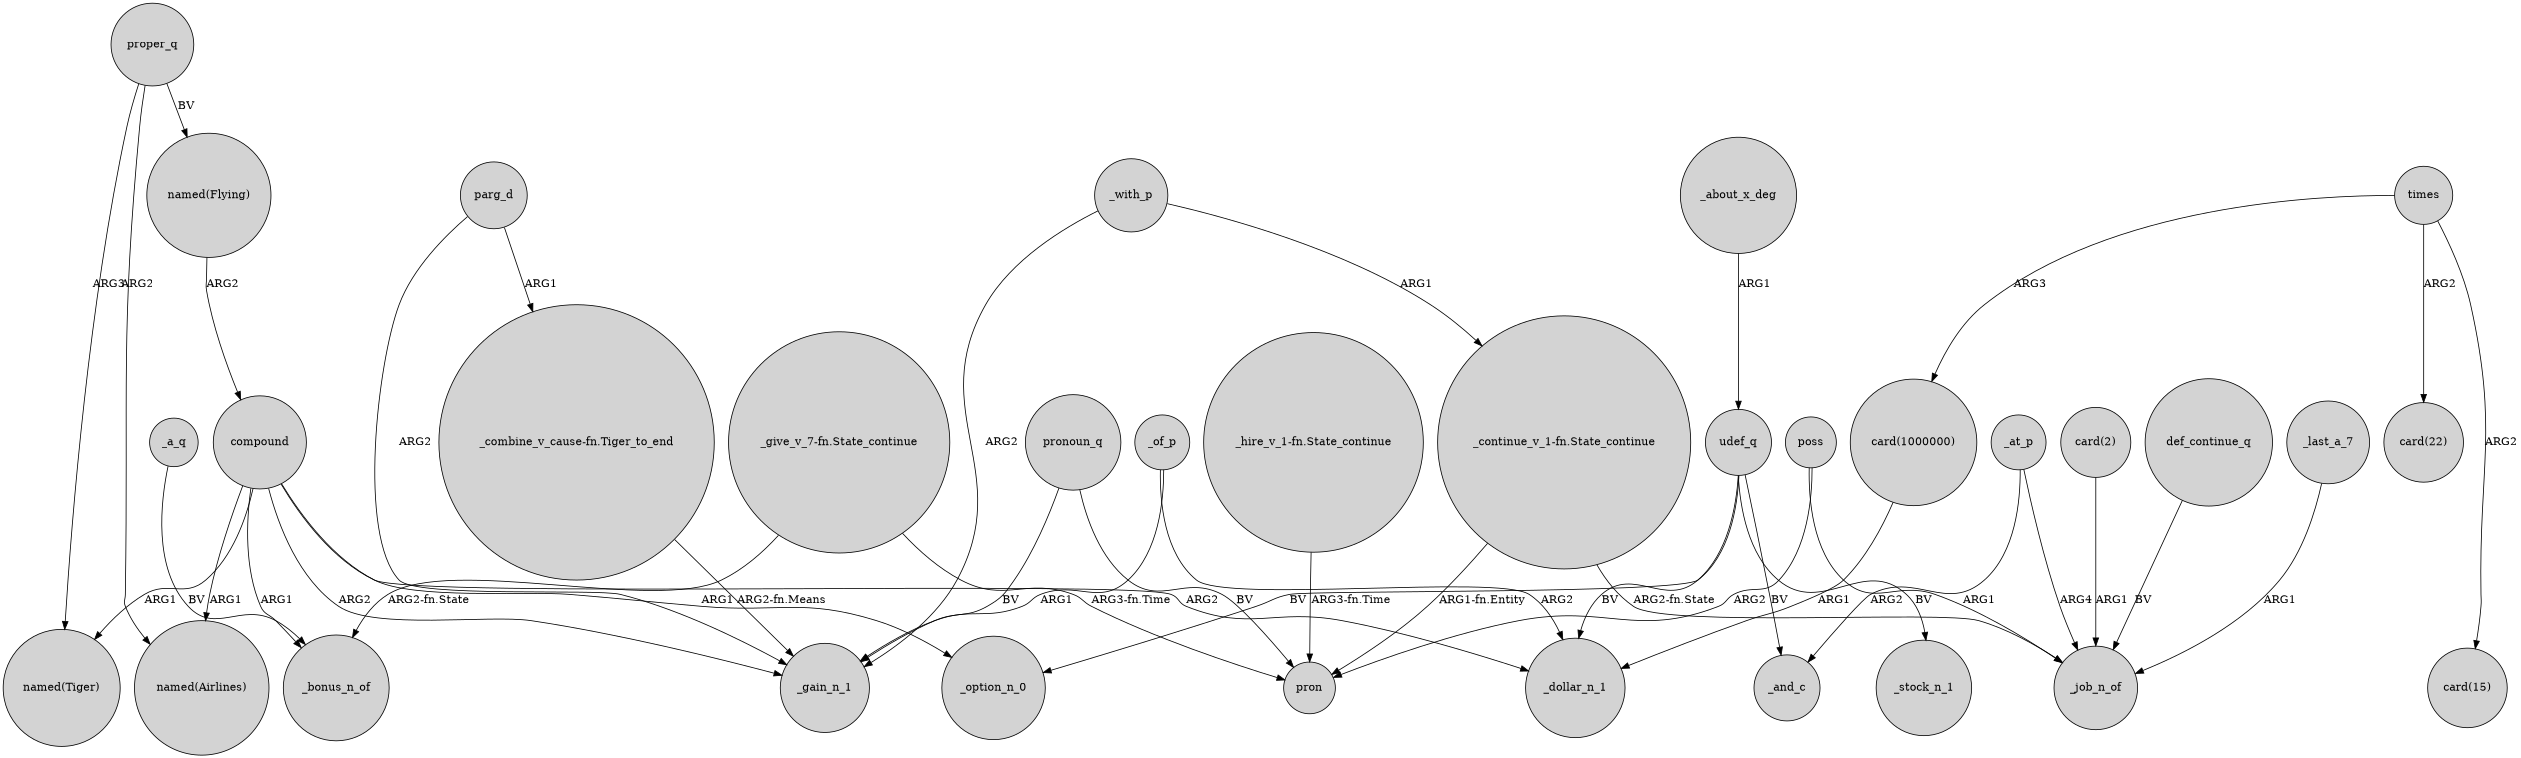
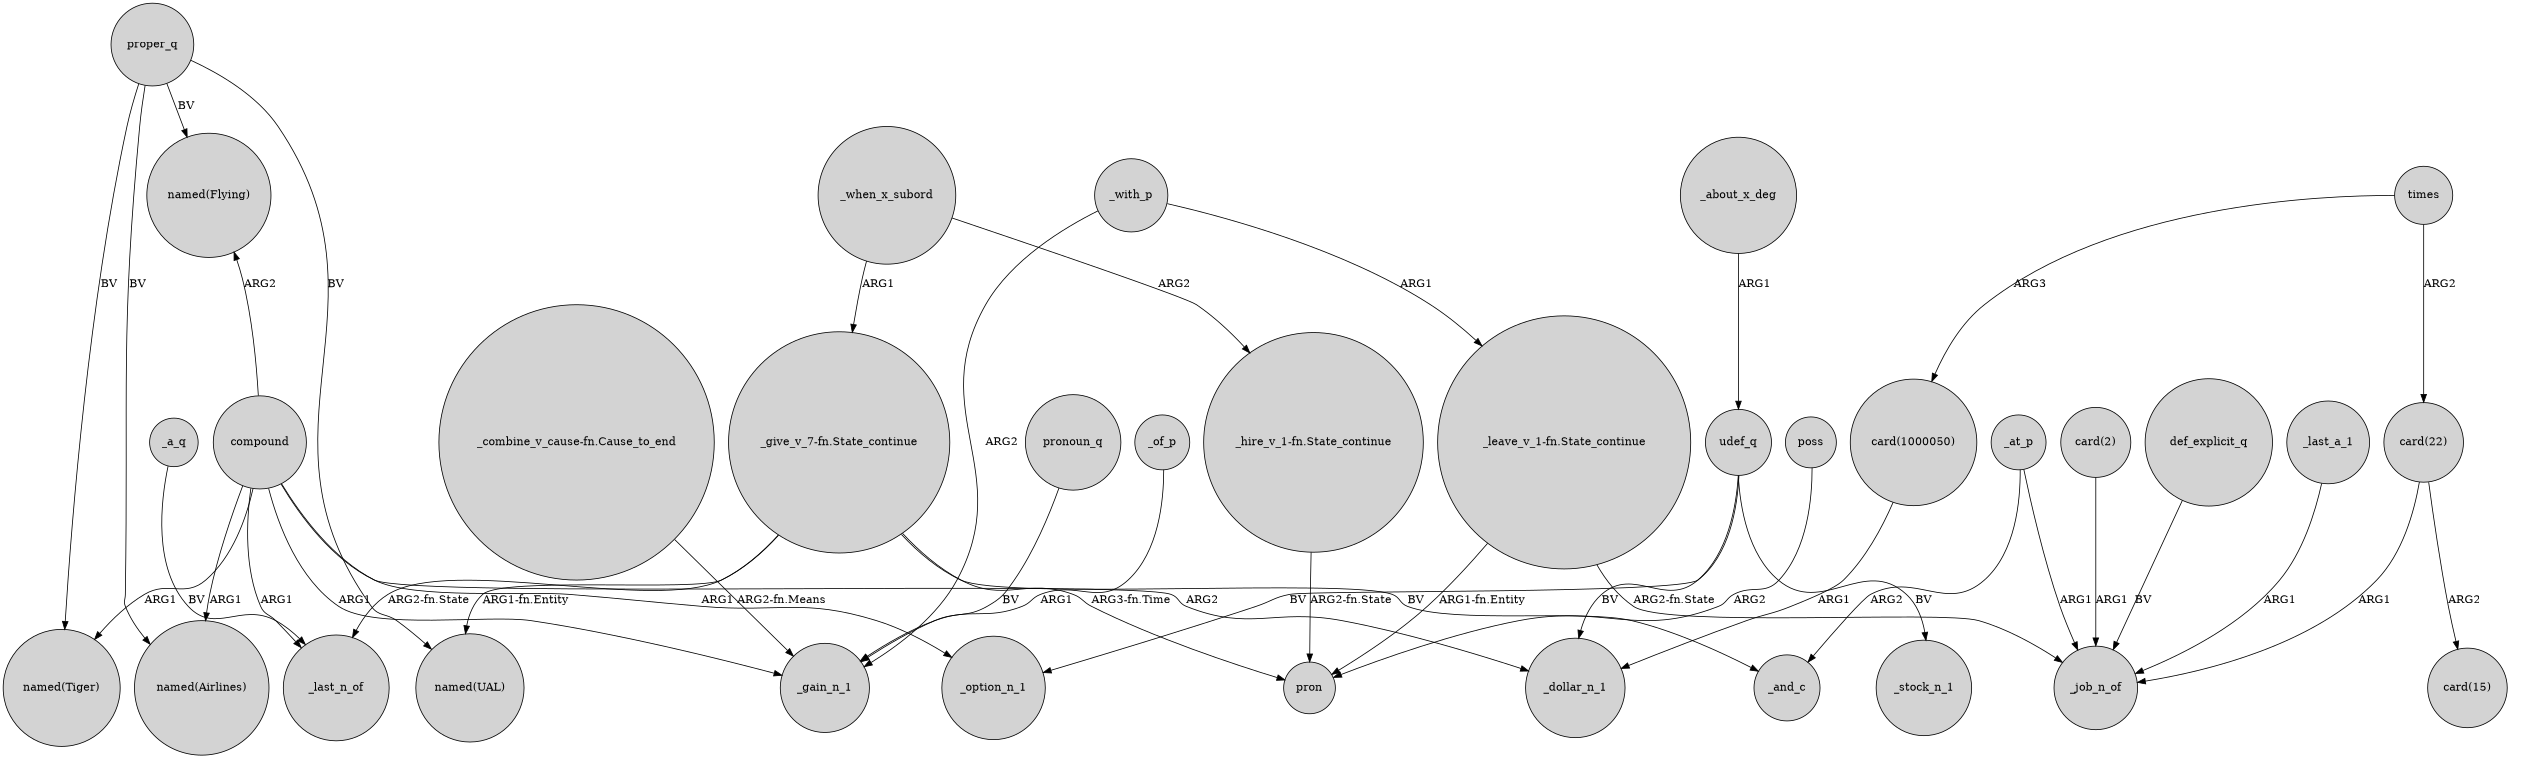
(494, 195) -> none
none -> (887, 195)
(109, 284) -> (109, 284)
(138, 284) -> (138, 284)
(215, 326) -> (252, 327)
(2486, 427) -> (2441, 562)
(577, 442) -> (577, 442)
(1564, 442) -> (1564, 442)
(1914, 442) -> (1914, 442)
(2209, 442) -> (2209, 442)
(2328, 442) -> (2328, 442)
(1760, 548) -> (1304, 588)
(1177, 589) -> none
(1290, 589) -> none
(1861, 591) -> (2318, 624)
(355, 600) -> (355, 600)
(1351, 600) -> (1351, 600)
(2076, 600) -> (2076, 600)
(336, 688) -> (336, 688)
none -> (470, 688)
(994, 688) -> (994, 688)
